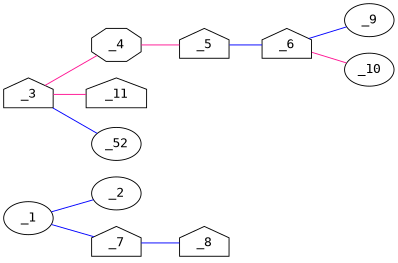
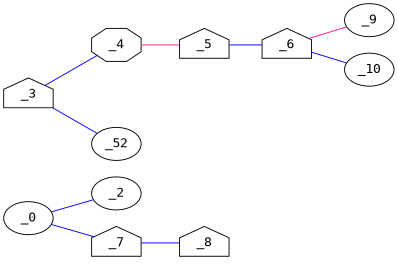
(328, 33) -> (328, 33)
(329, 58) -> (329, 58)
(71, 70) -> (71, 70)
(116, 94) -> none
(28, 218) -> (28, 218)
